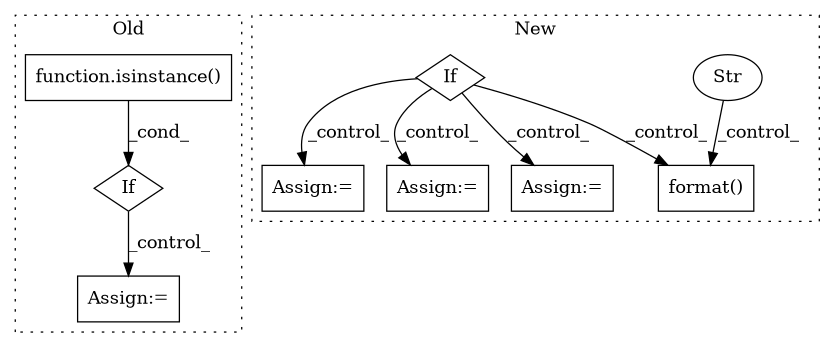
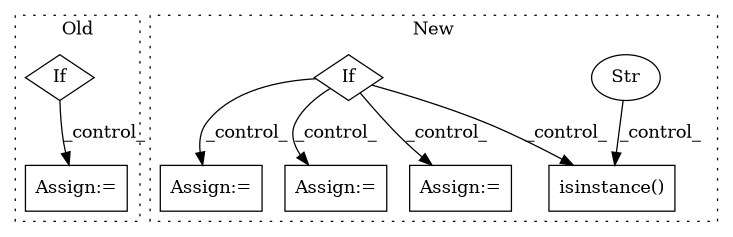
(128, 78) -> none
(706, 188) -> (612, 188)
